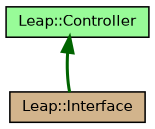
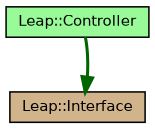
(67, 72) -> (88, 57)
